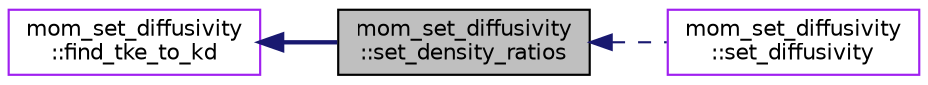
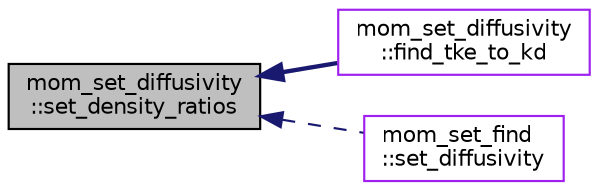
(310, 42) -> (310, 68)
(794, 42) -> (464, 149)
